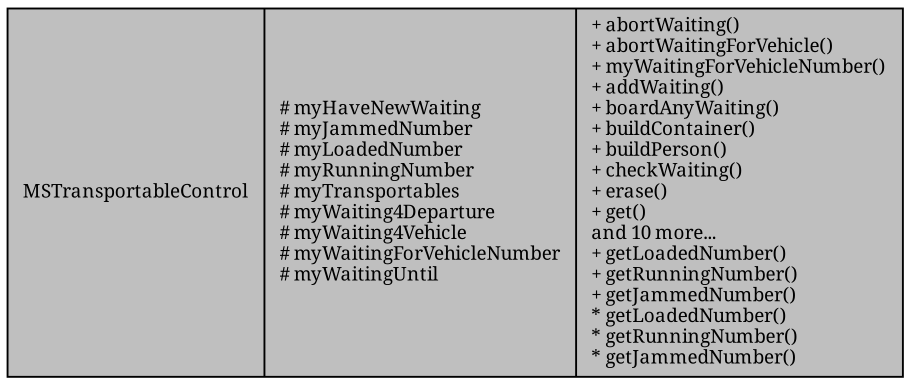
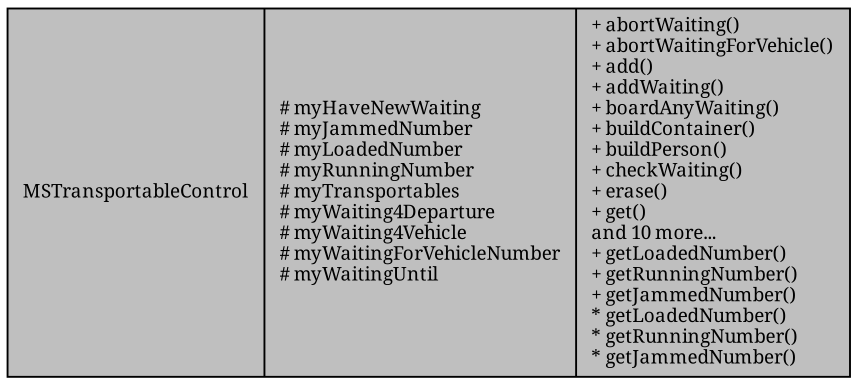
(740, 67) -> (623, 67)
